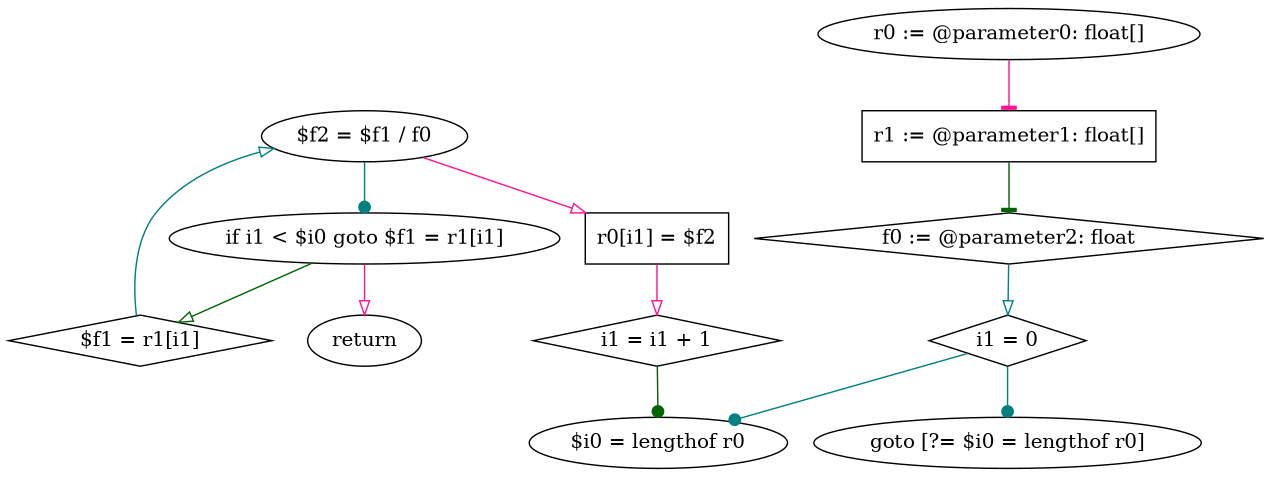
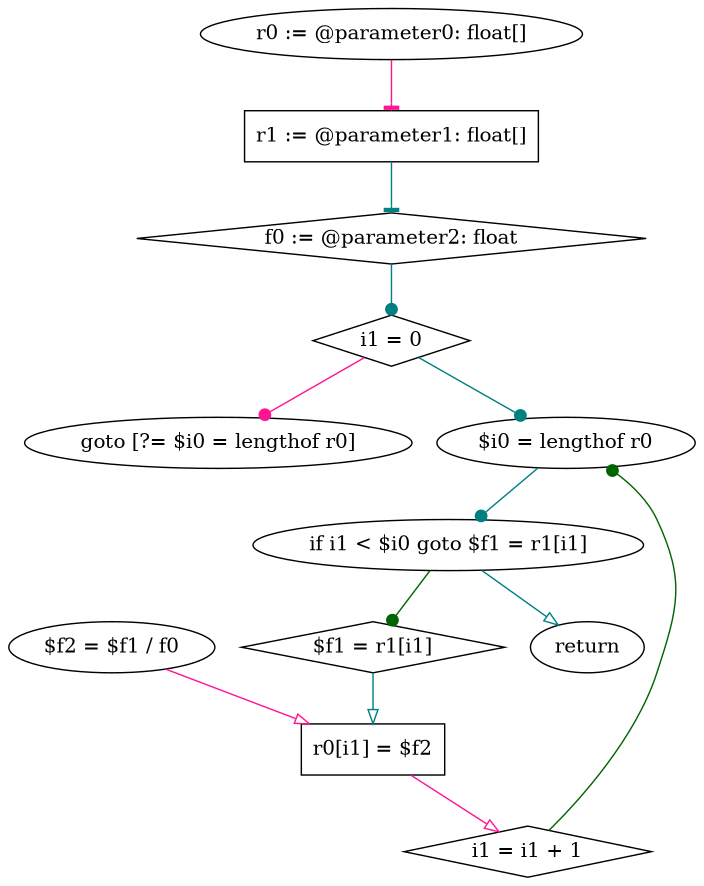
(365, 182) -> (512, 490)
(1009, 184) -> (391, 184)
(161, 207) -> (373, 691)
(365, 283) -> (514, 594)
(1008, 283) -> (391, 284)
(252, 290) -> (413, 593)
(1008, 386) -> (317, 385)
